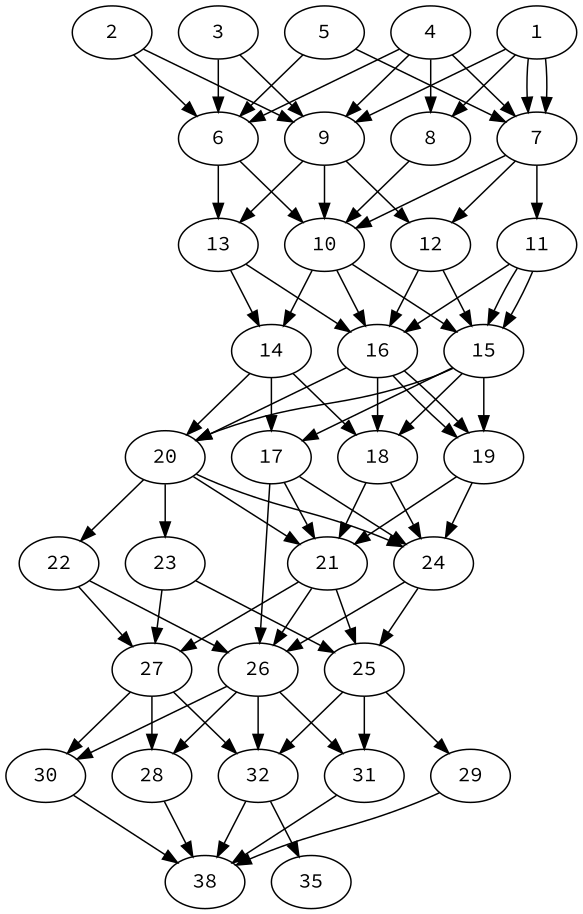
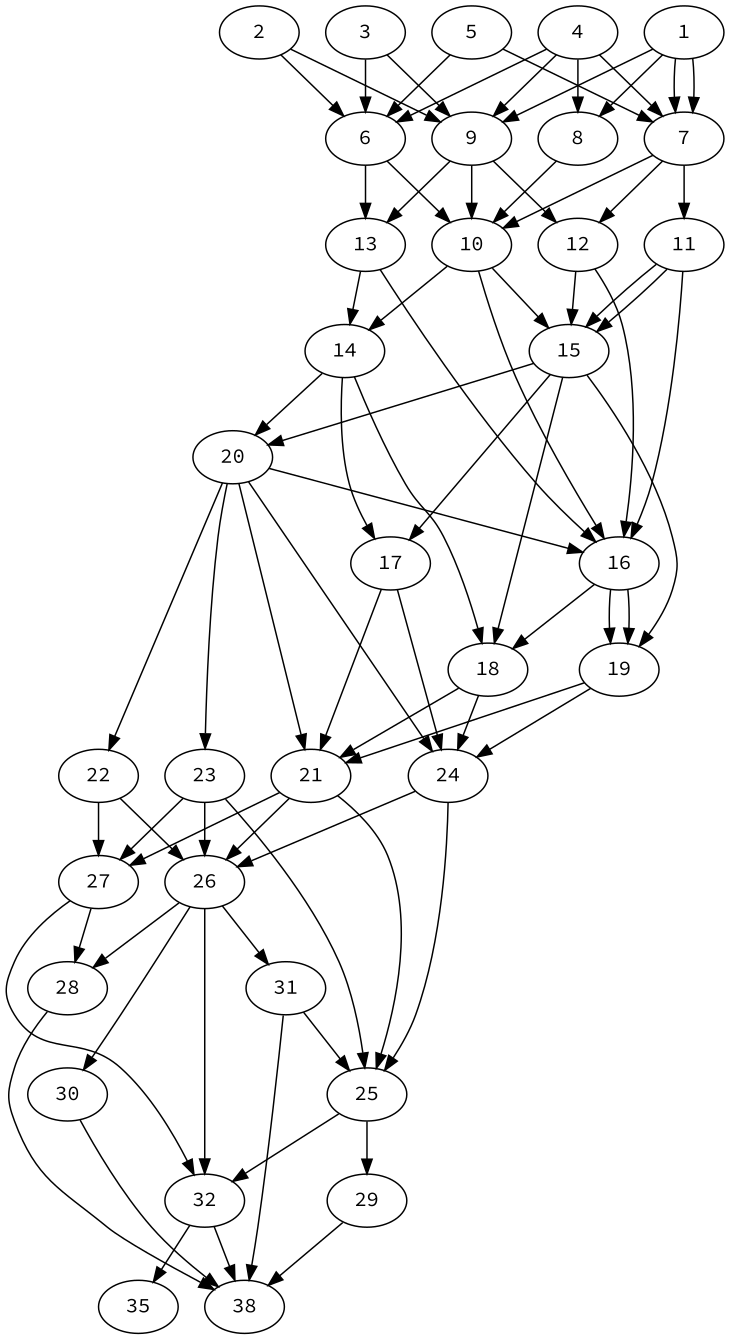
(282, 399) -> (404, 504)
(265, 556) -> (205, 819)
(364, 716) -> (322, 1036)
(104, 717) -> none
